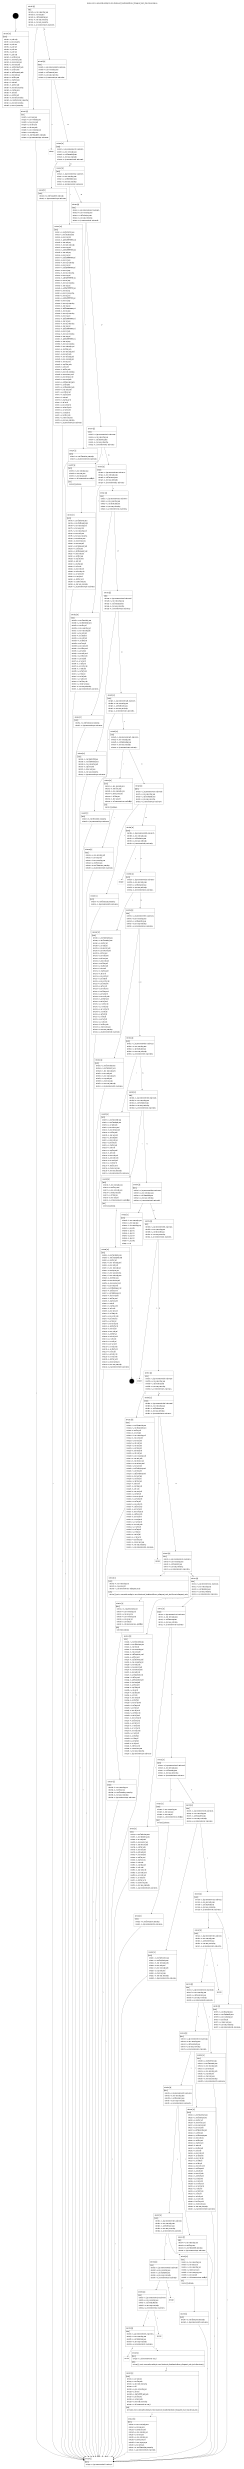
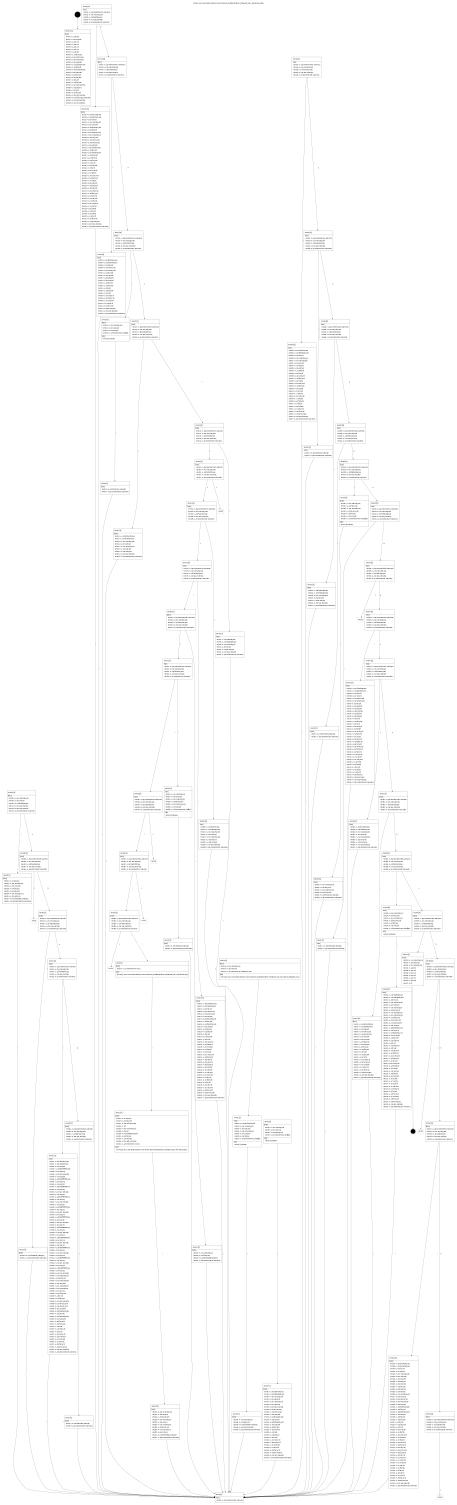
(102, 437) -> none
(177, 1562) -> none
